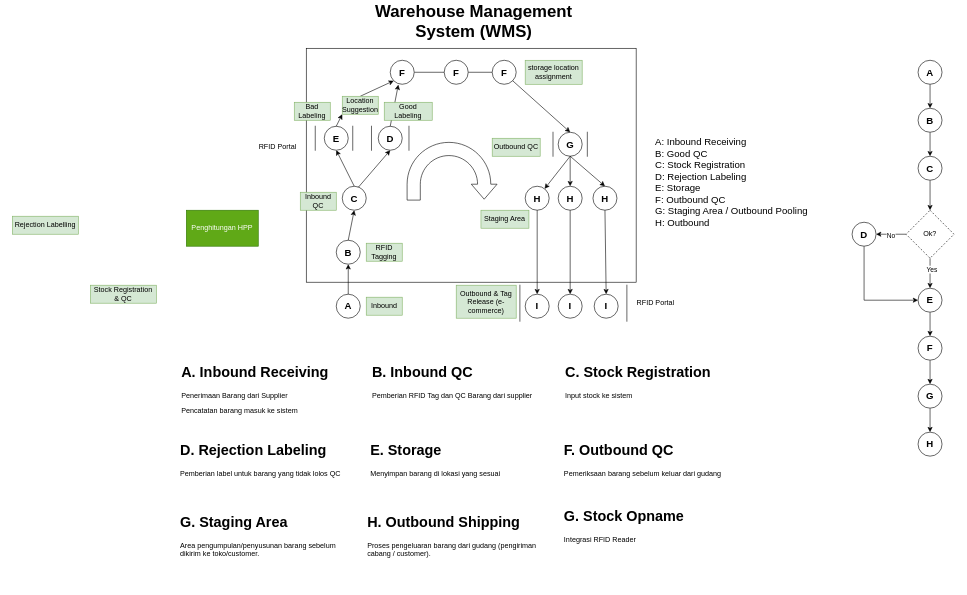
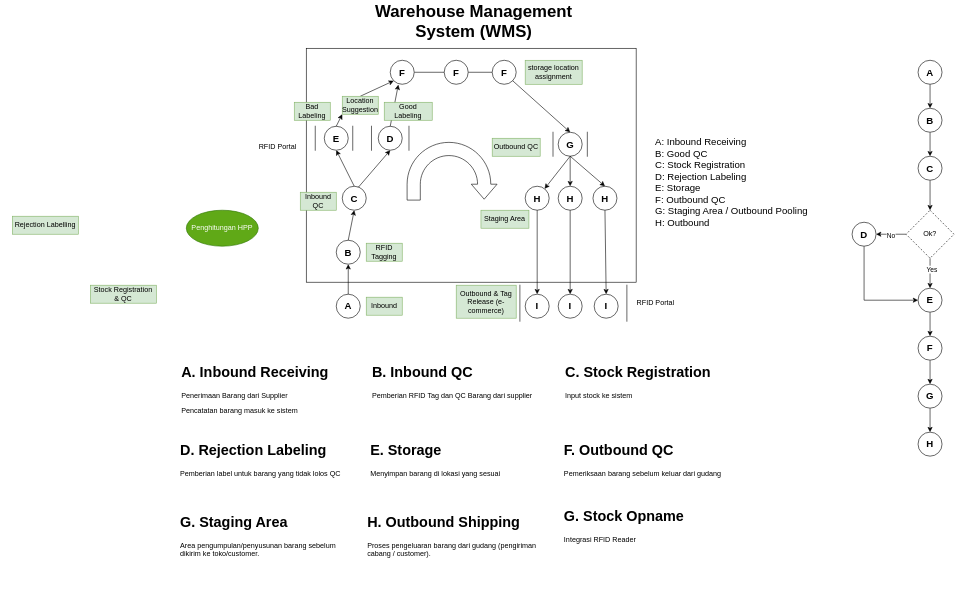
(222, 228) -> (222, 228)
